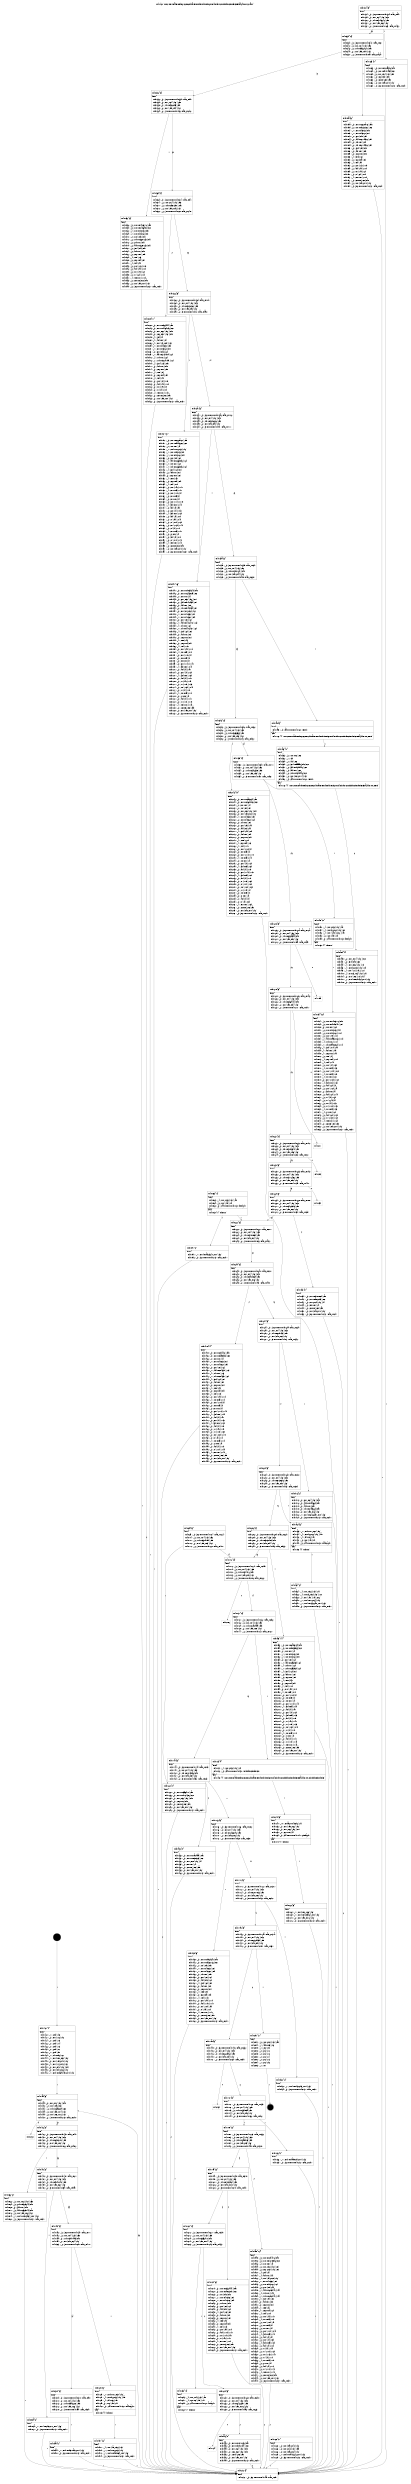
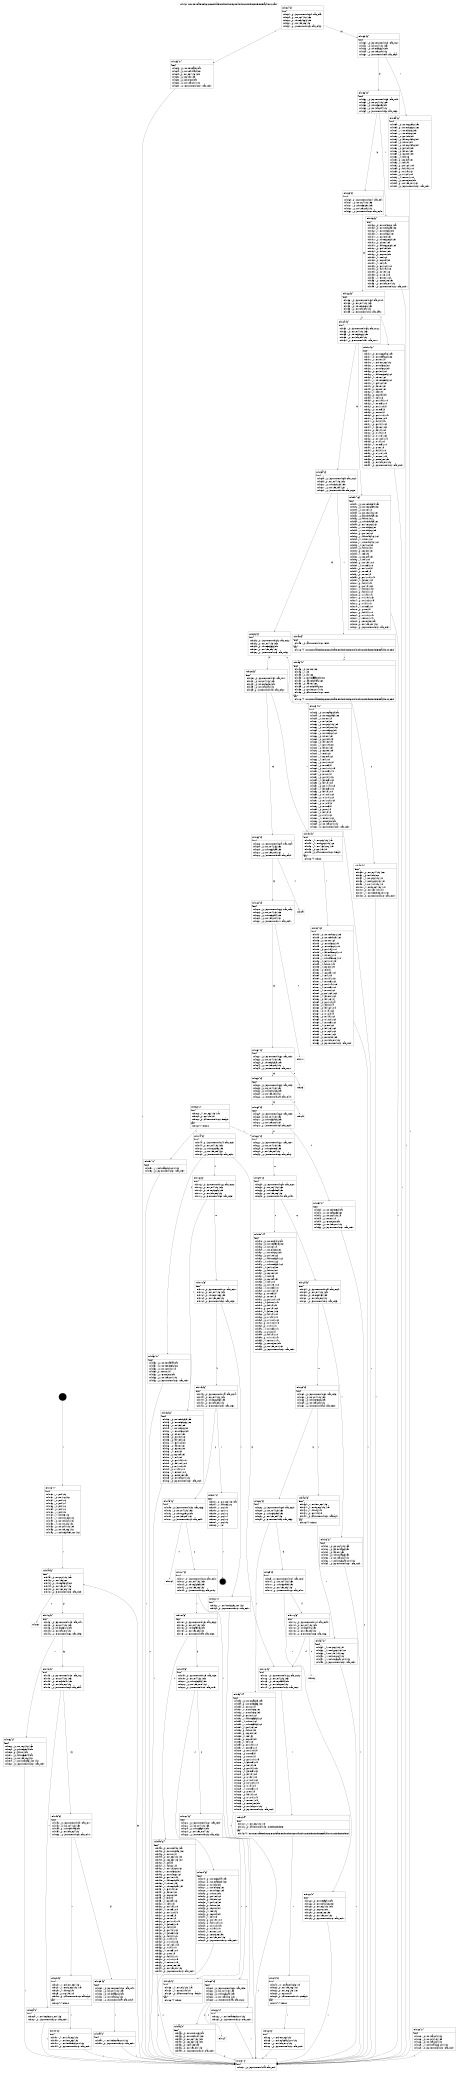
(165, 360) -> none
(257, 1553) -> (279, 1546)
(221, 1696) -> (251, 1411)
(162, 1976) -> none
